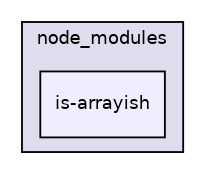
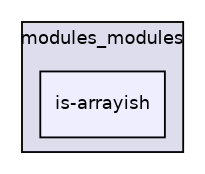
(103, 39) -> (103, 39)
